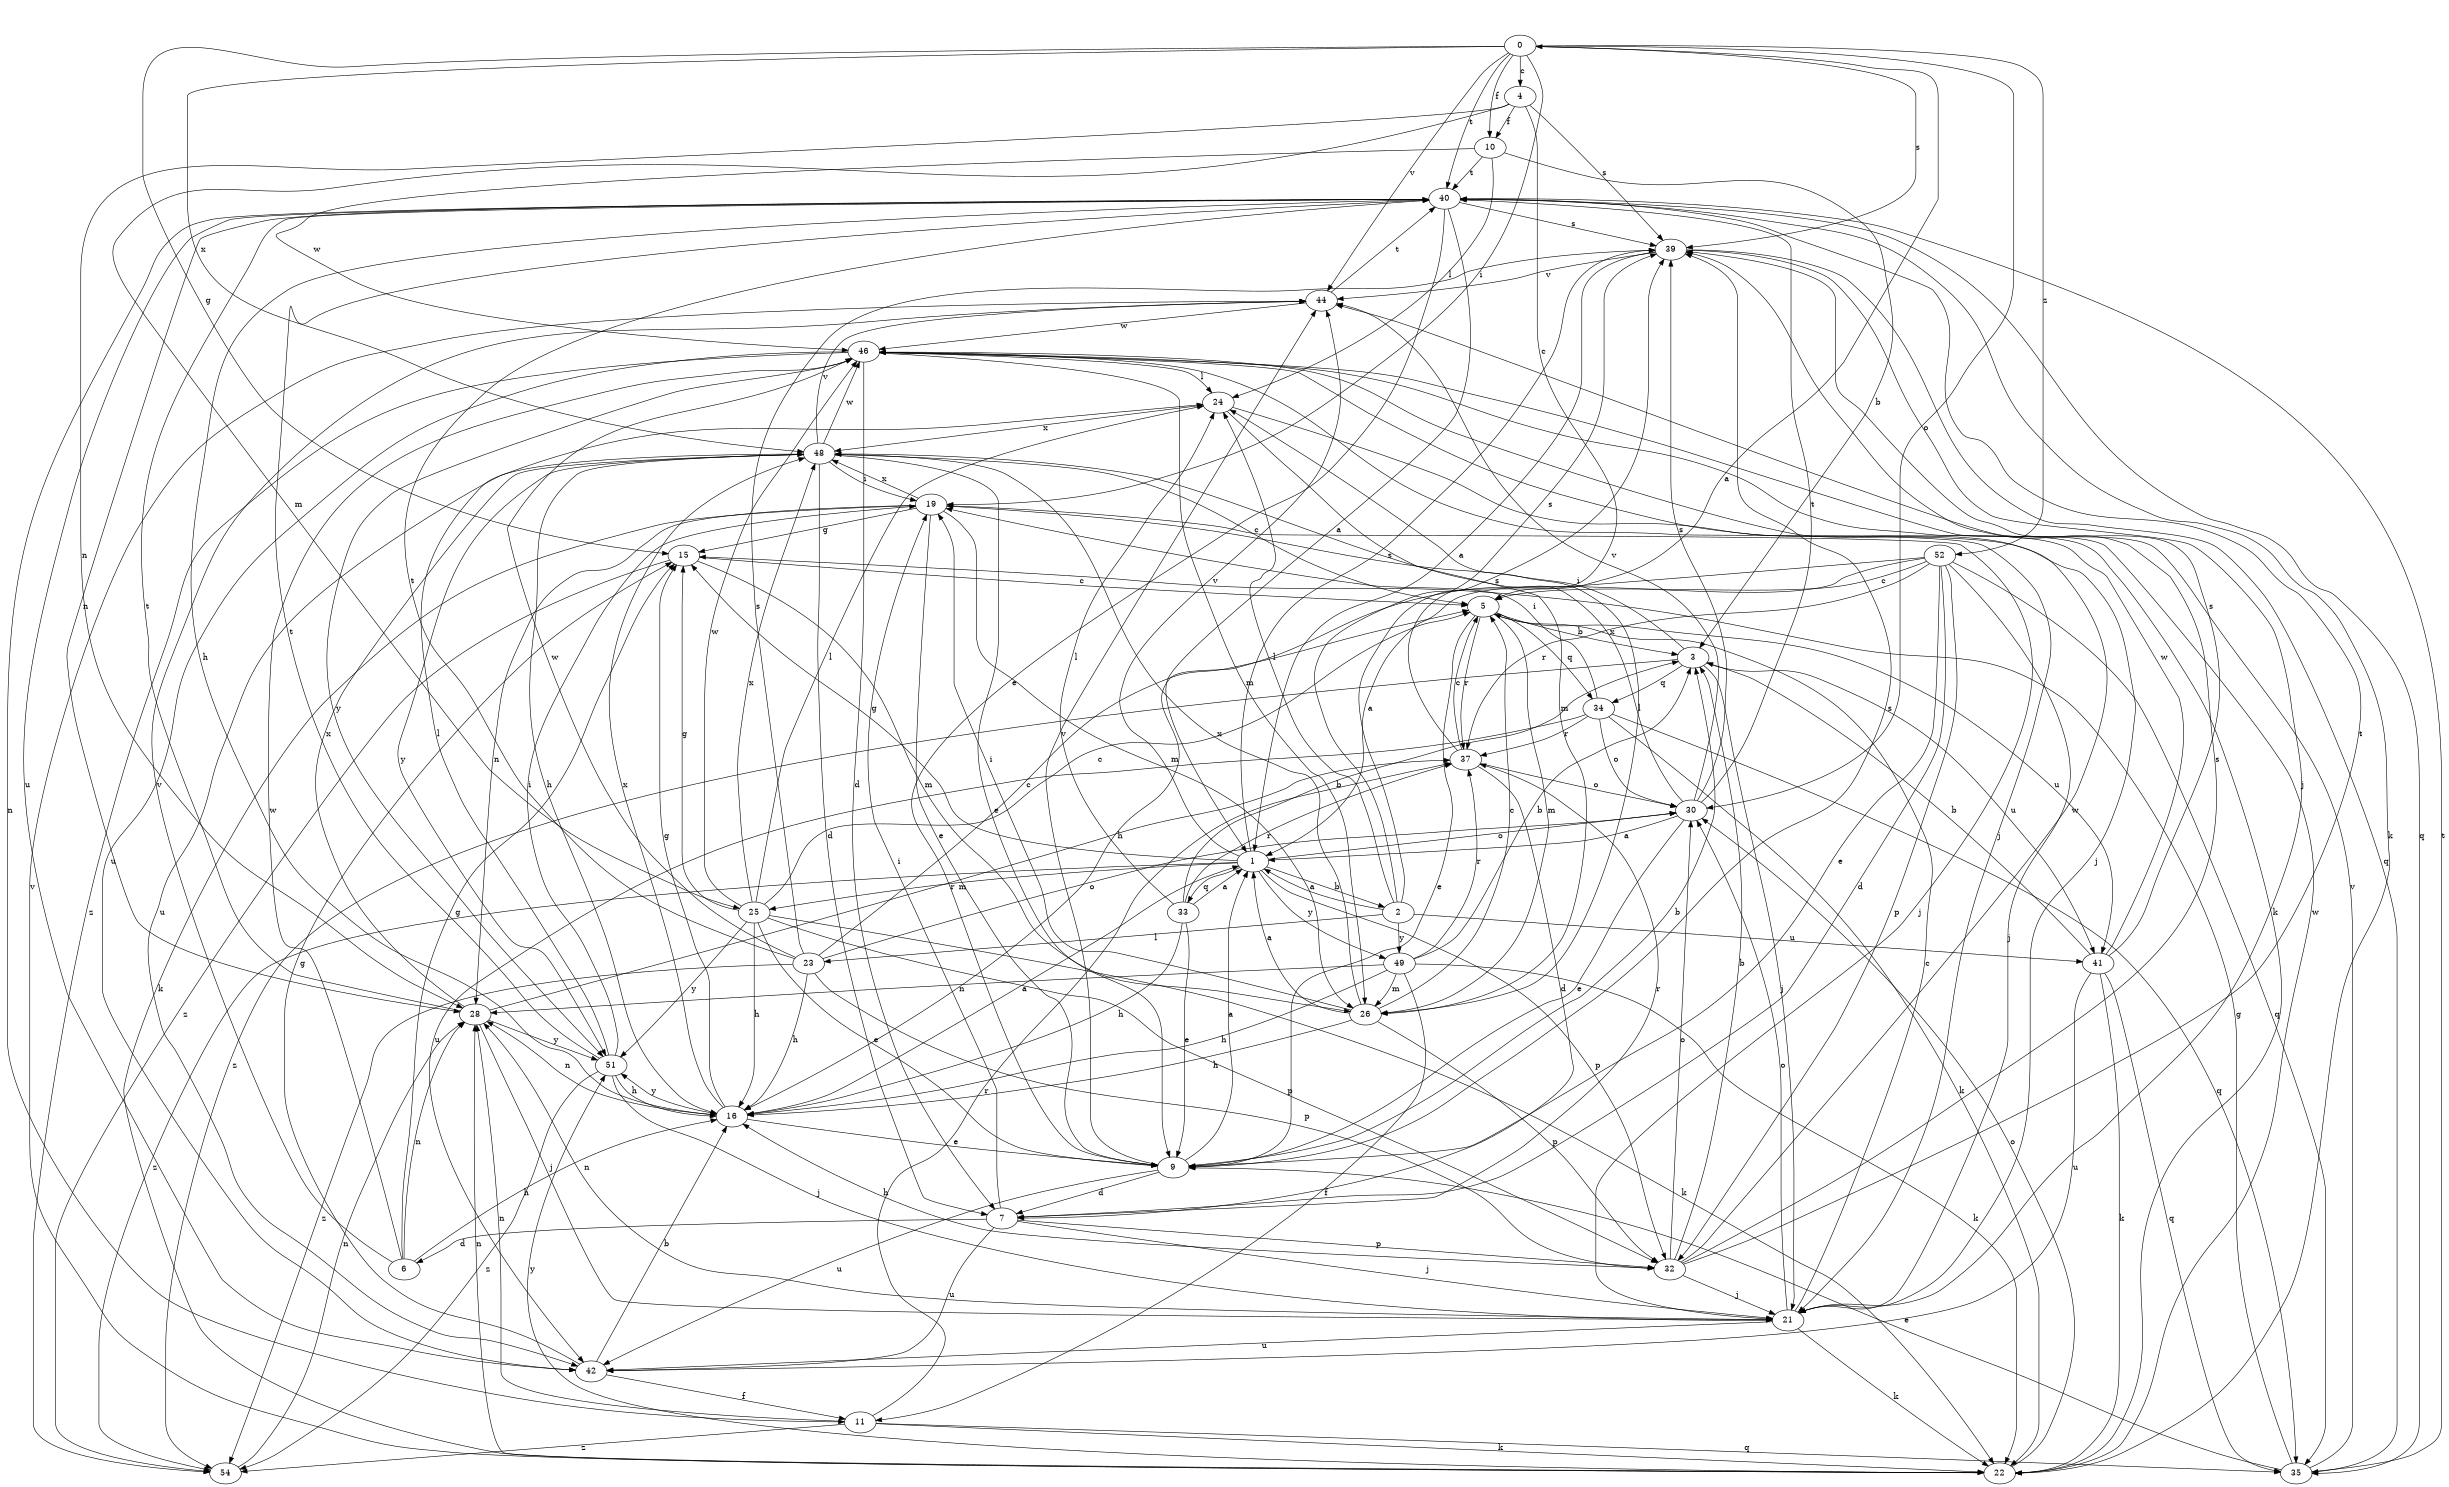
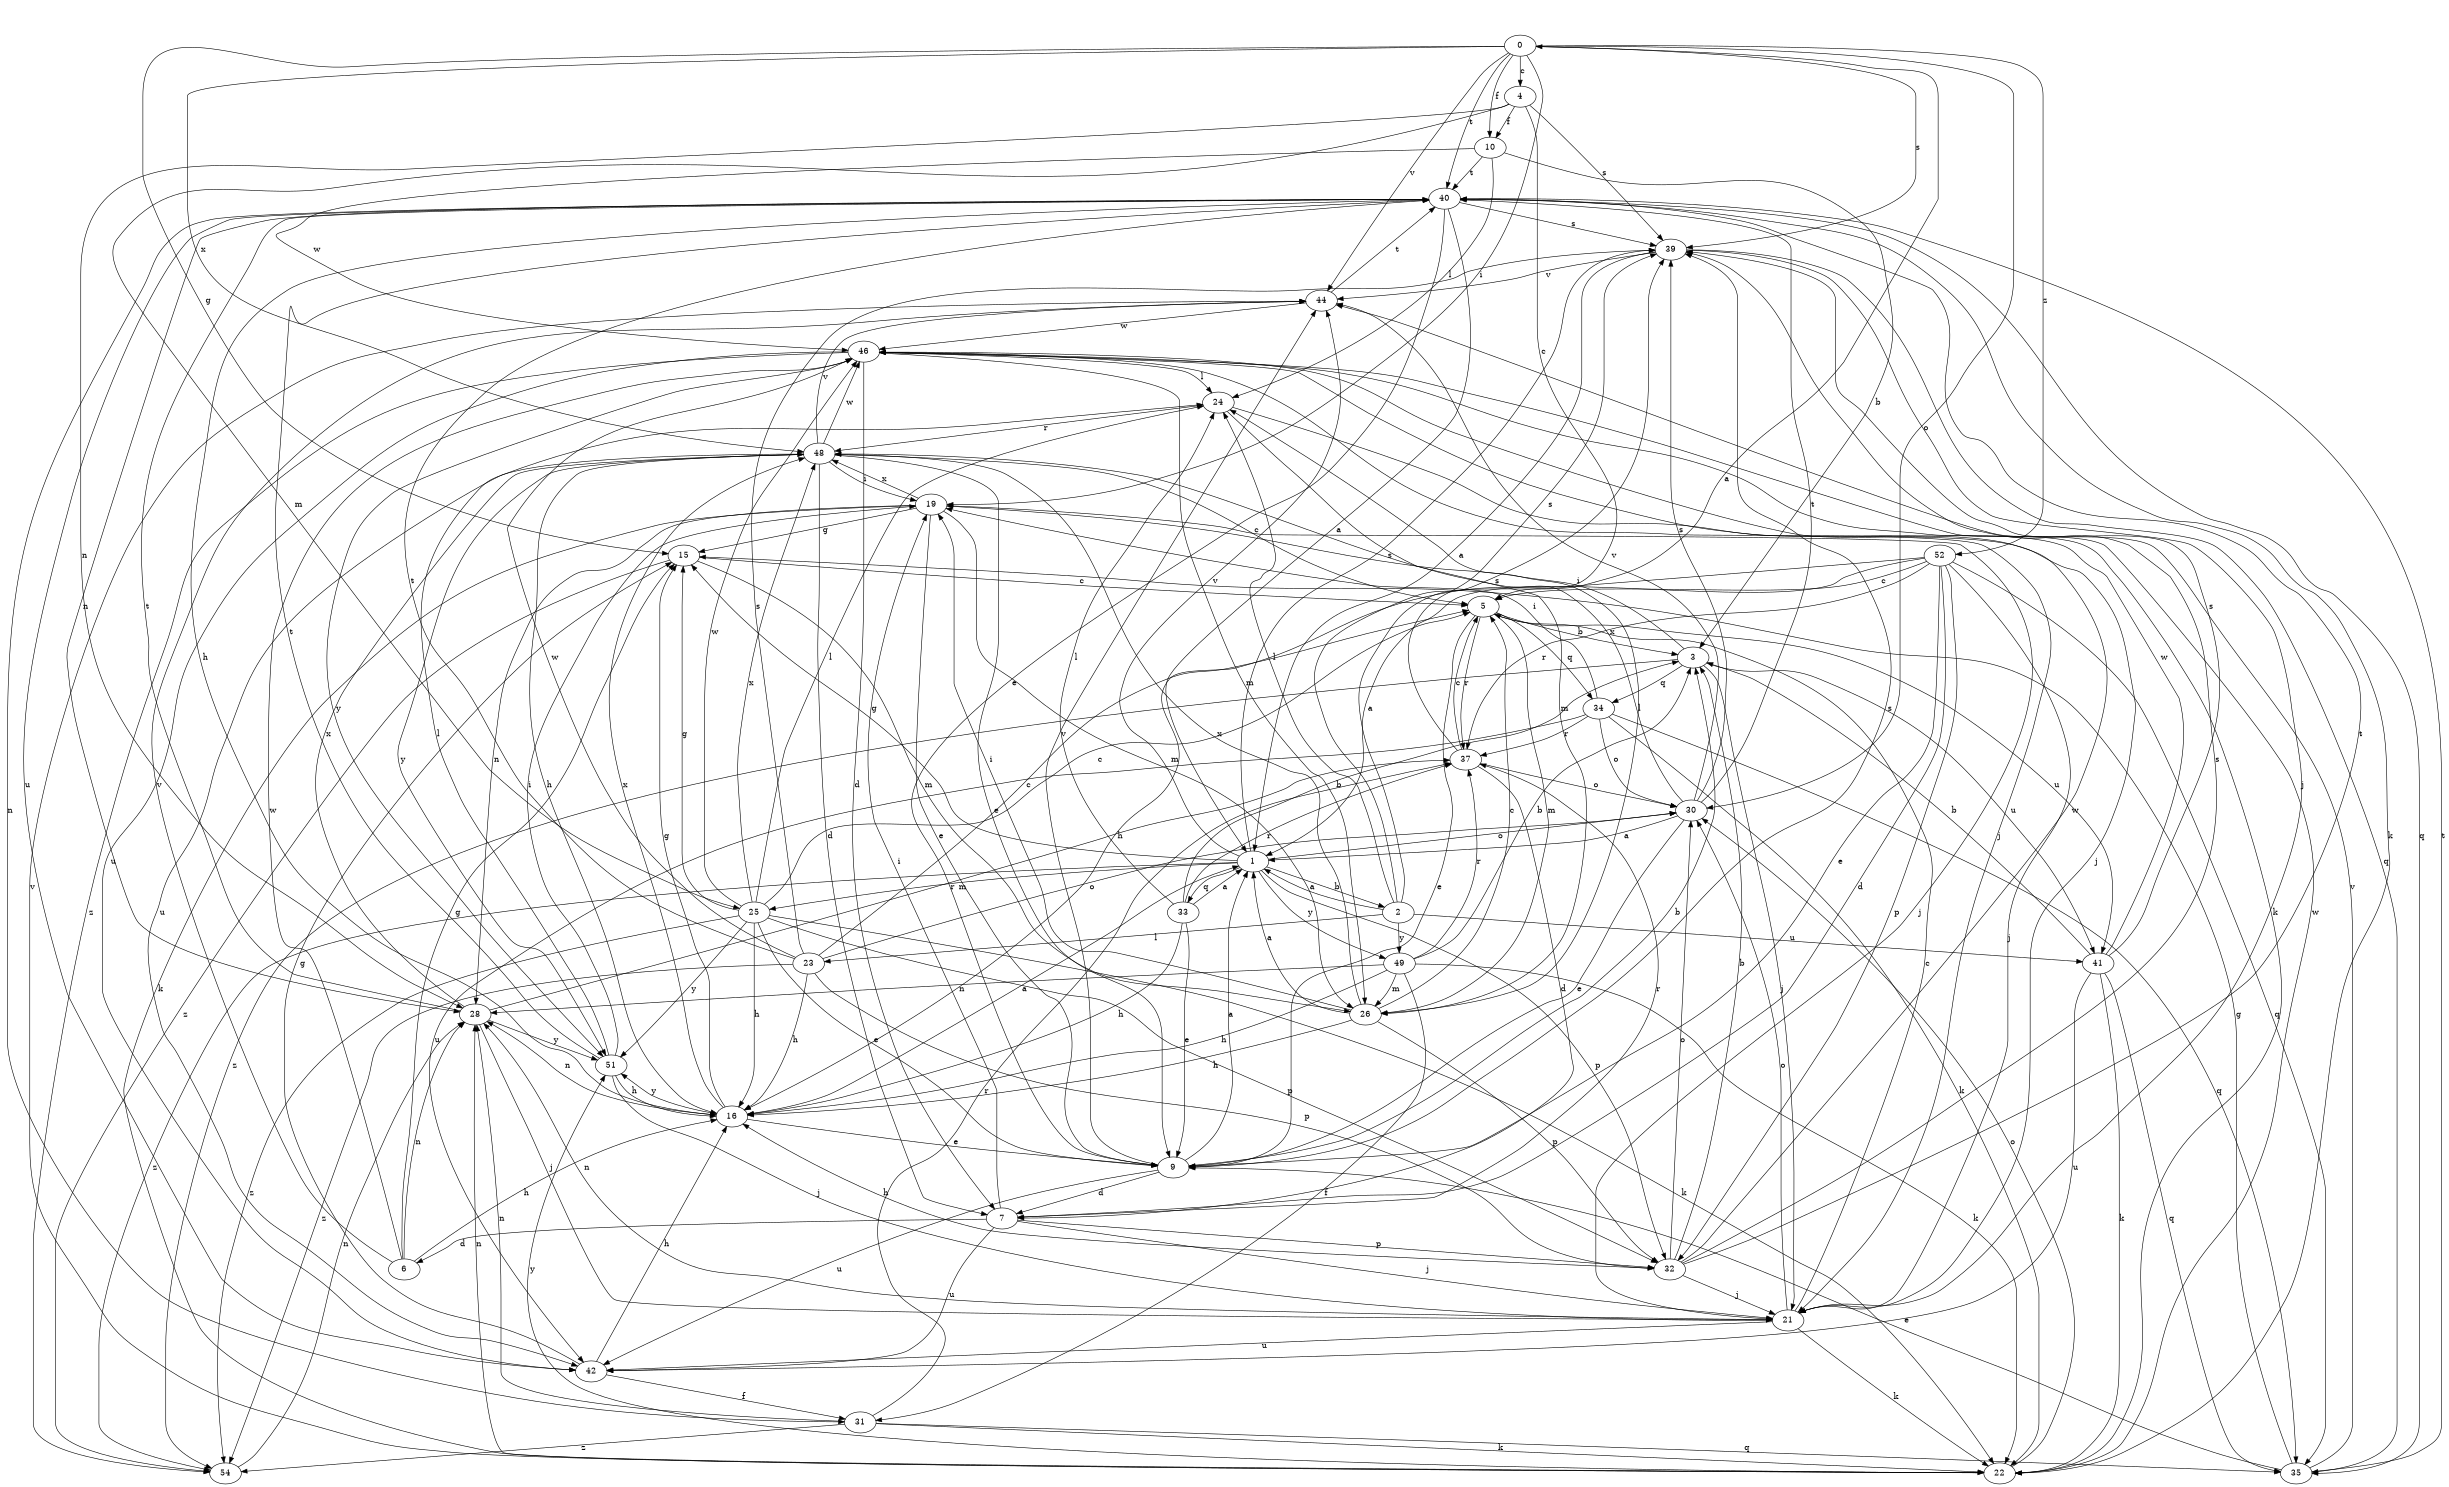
(1046, 428) -> (1046, 428)
(667, 1244) -> (667, 1244)
(456, 1298) -> (332, 1051)
(860, 1422) -> (860, 1422)
